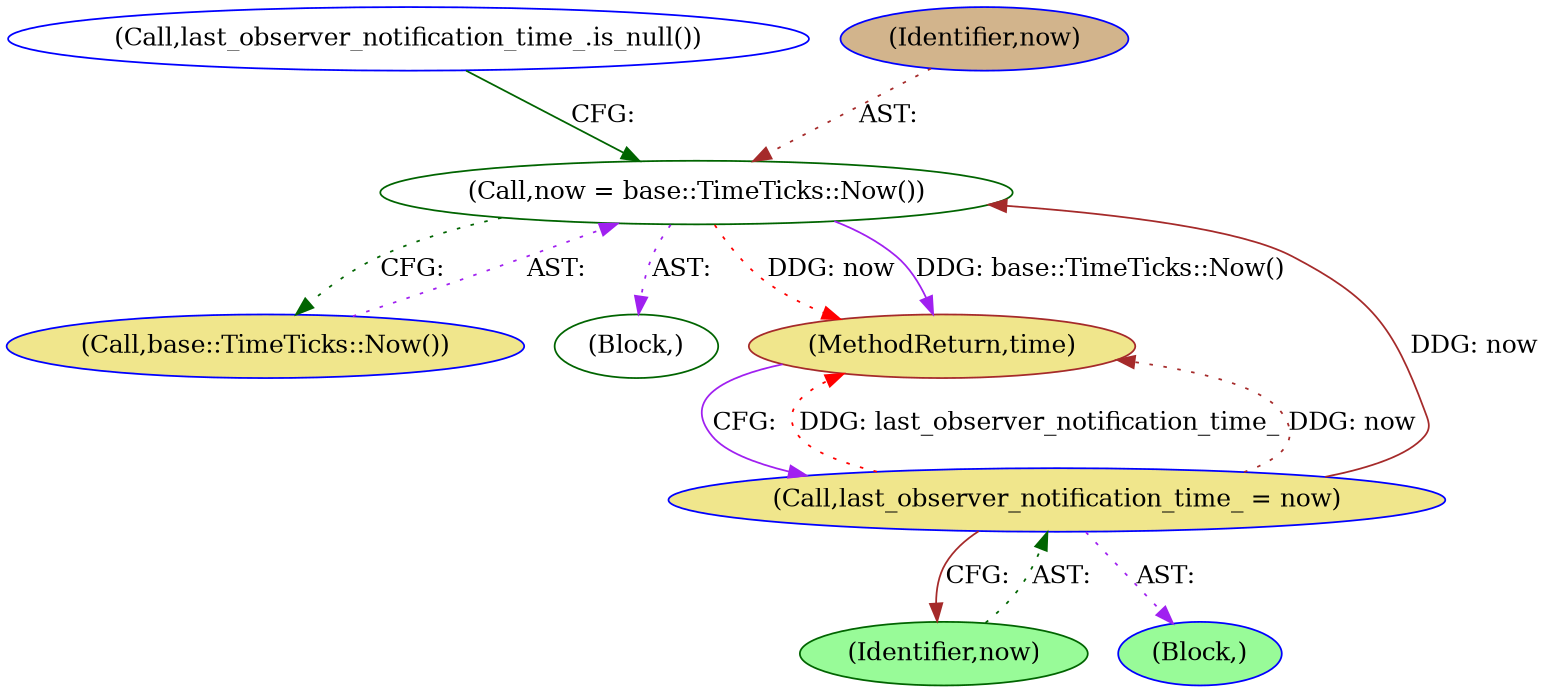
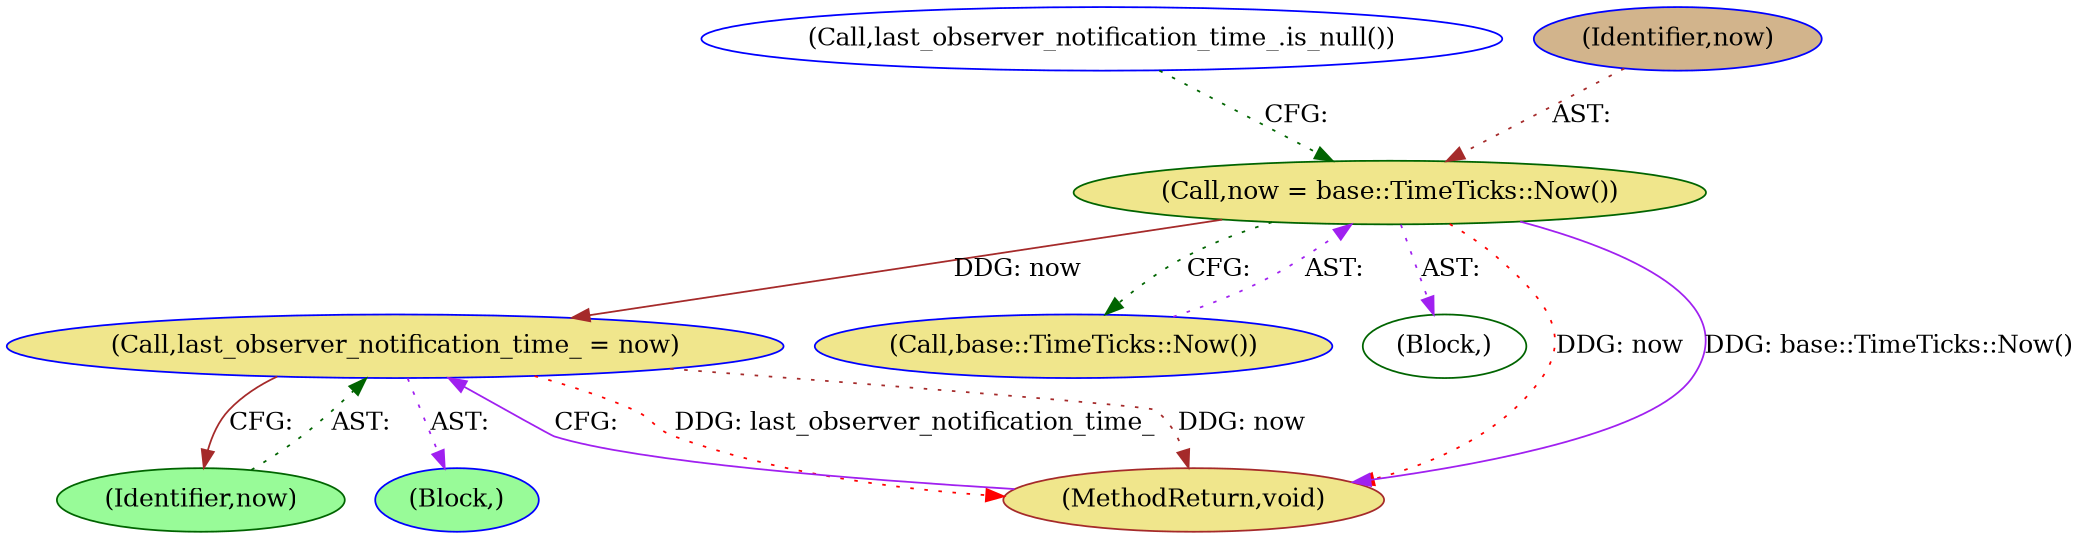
(545, 112) -> (1238, 112)
(696, 193) -> (1390, 193)
(1316, 270) -> (906, 267)
(942, 346) -> (1194, 500)
